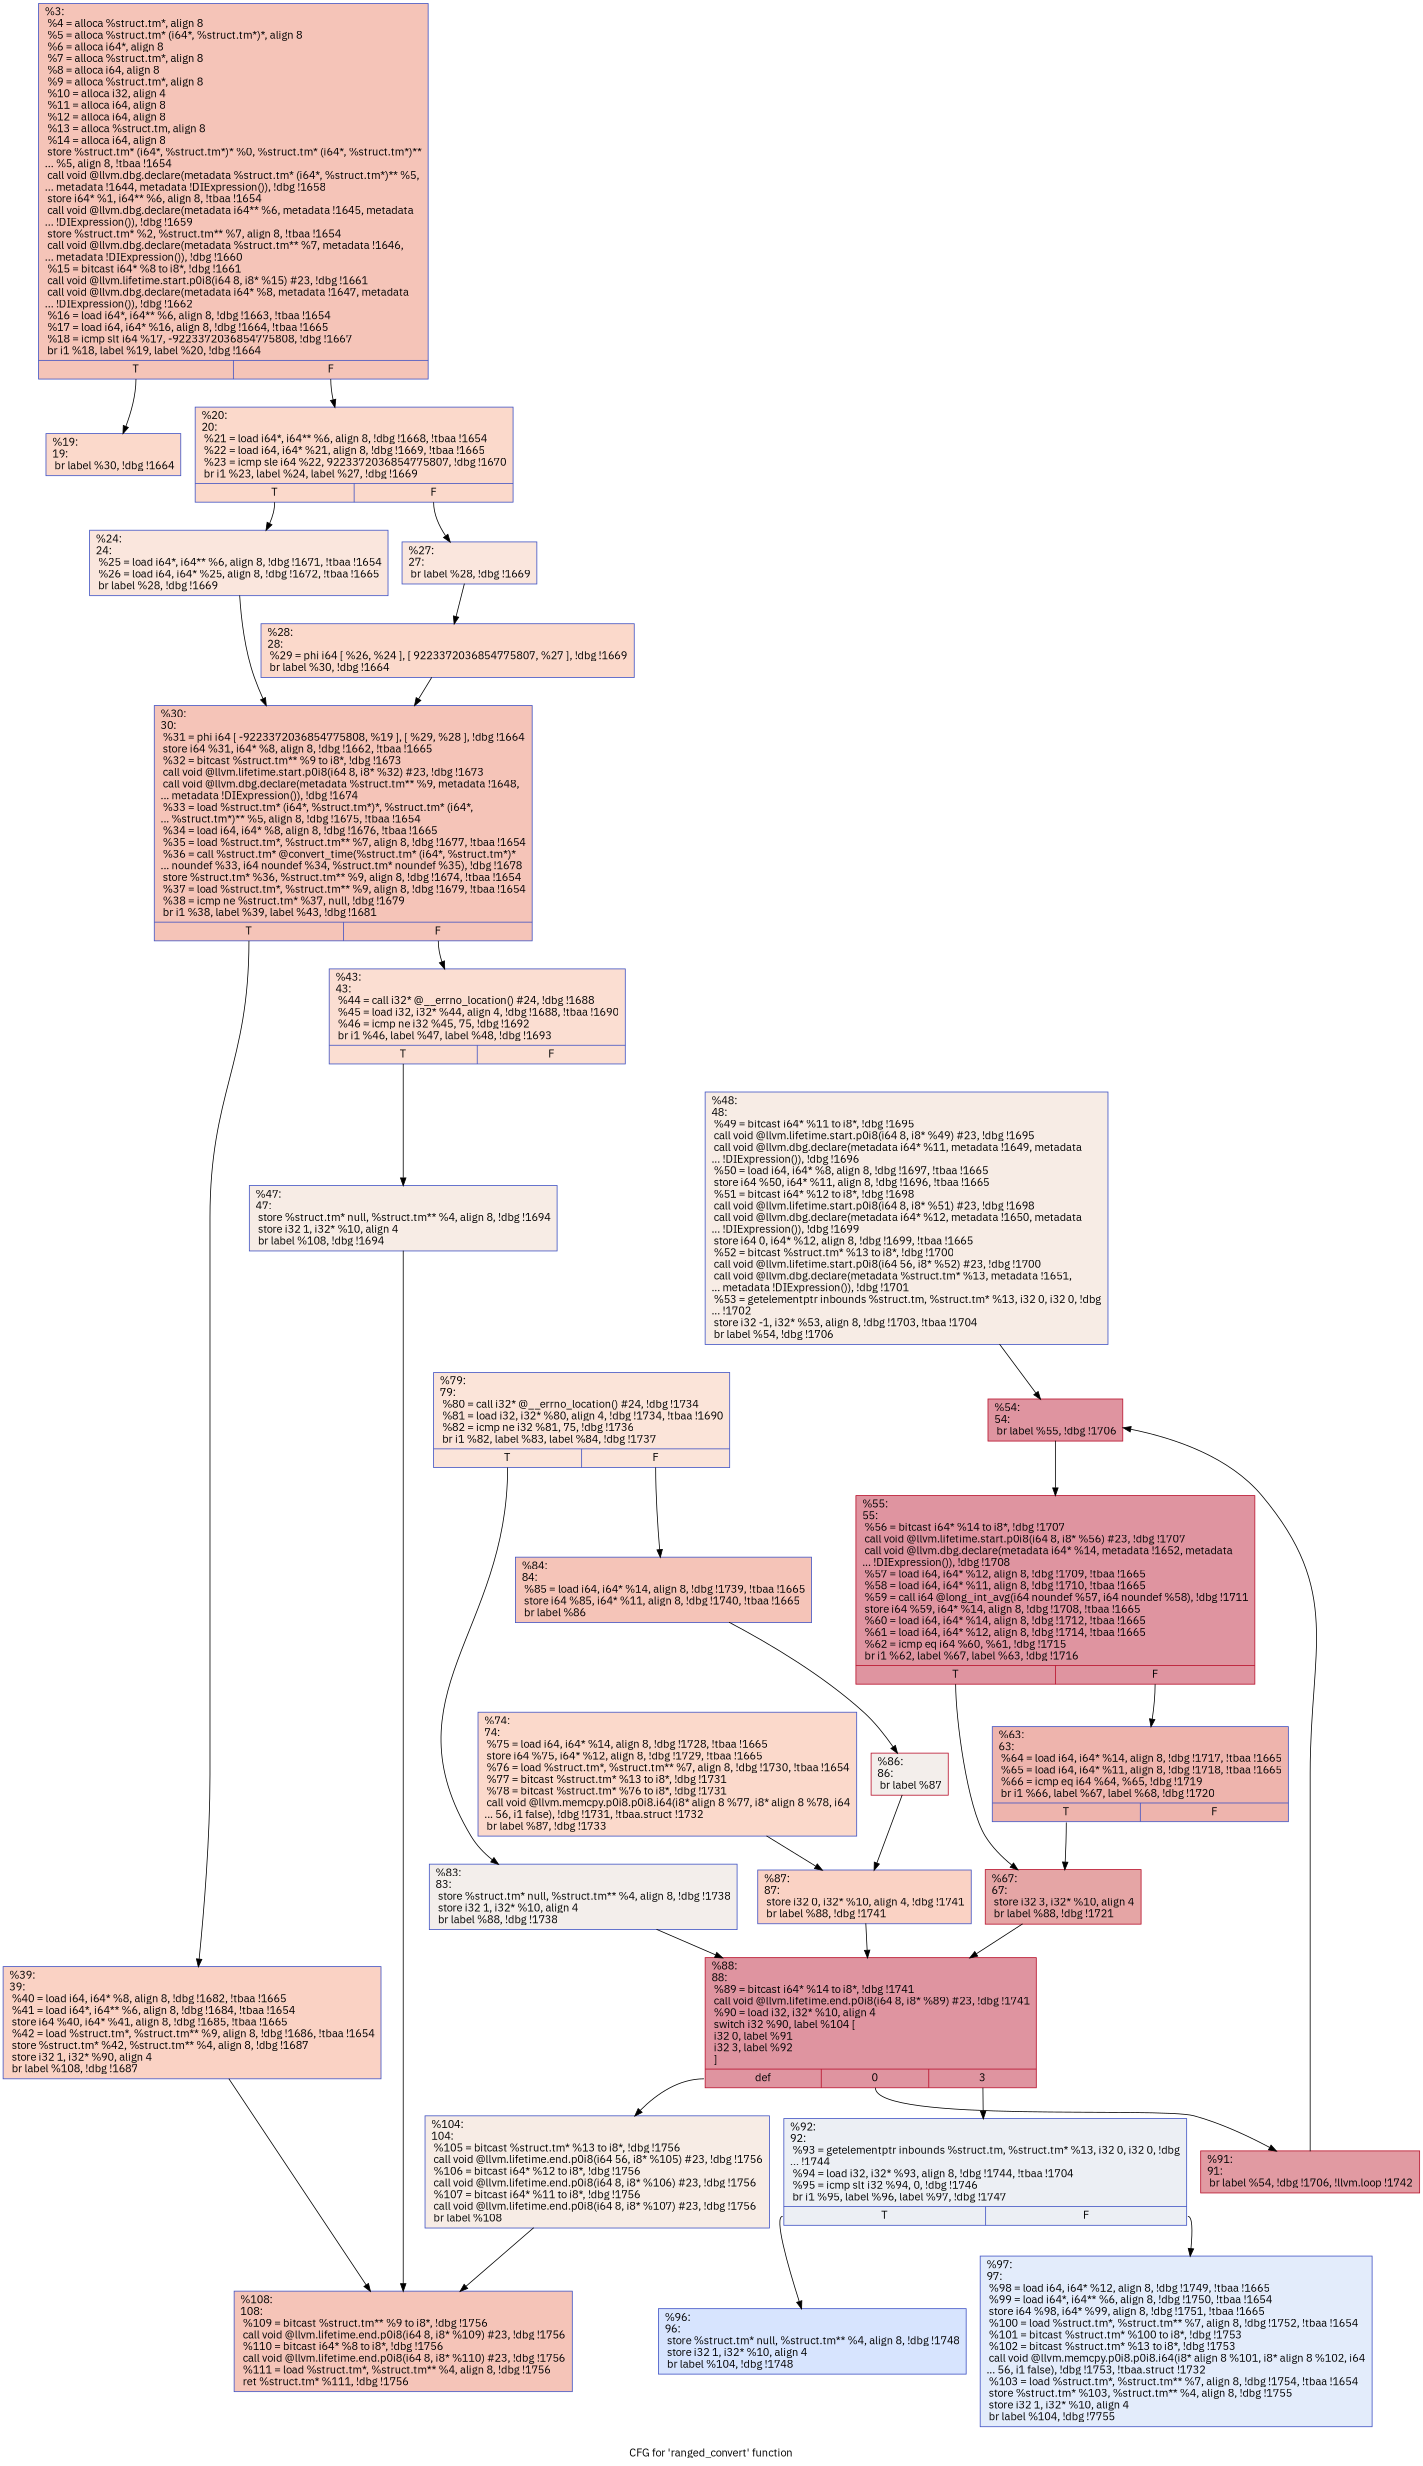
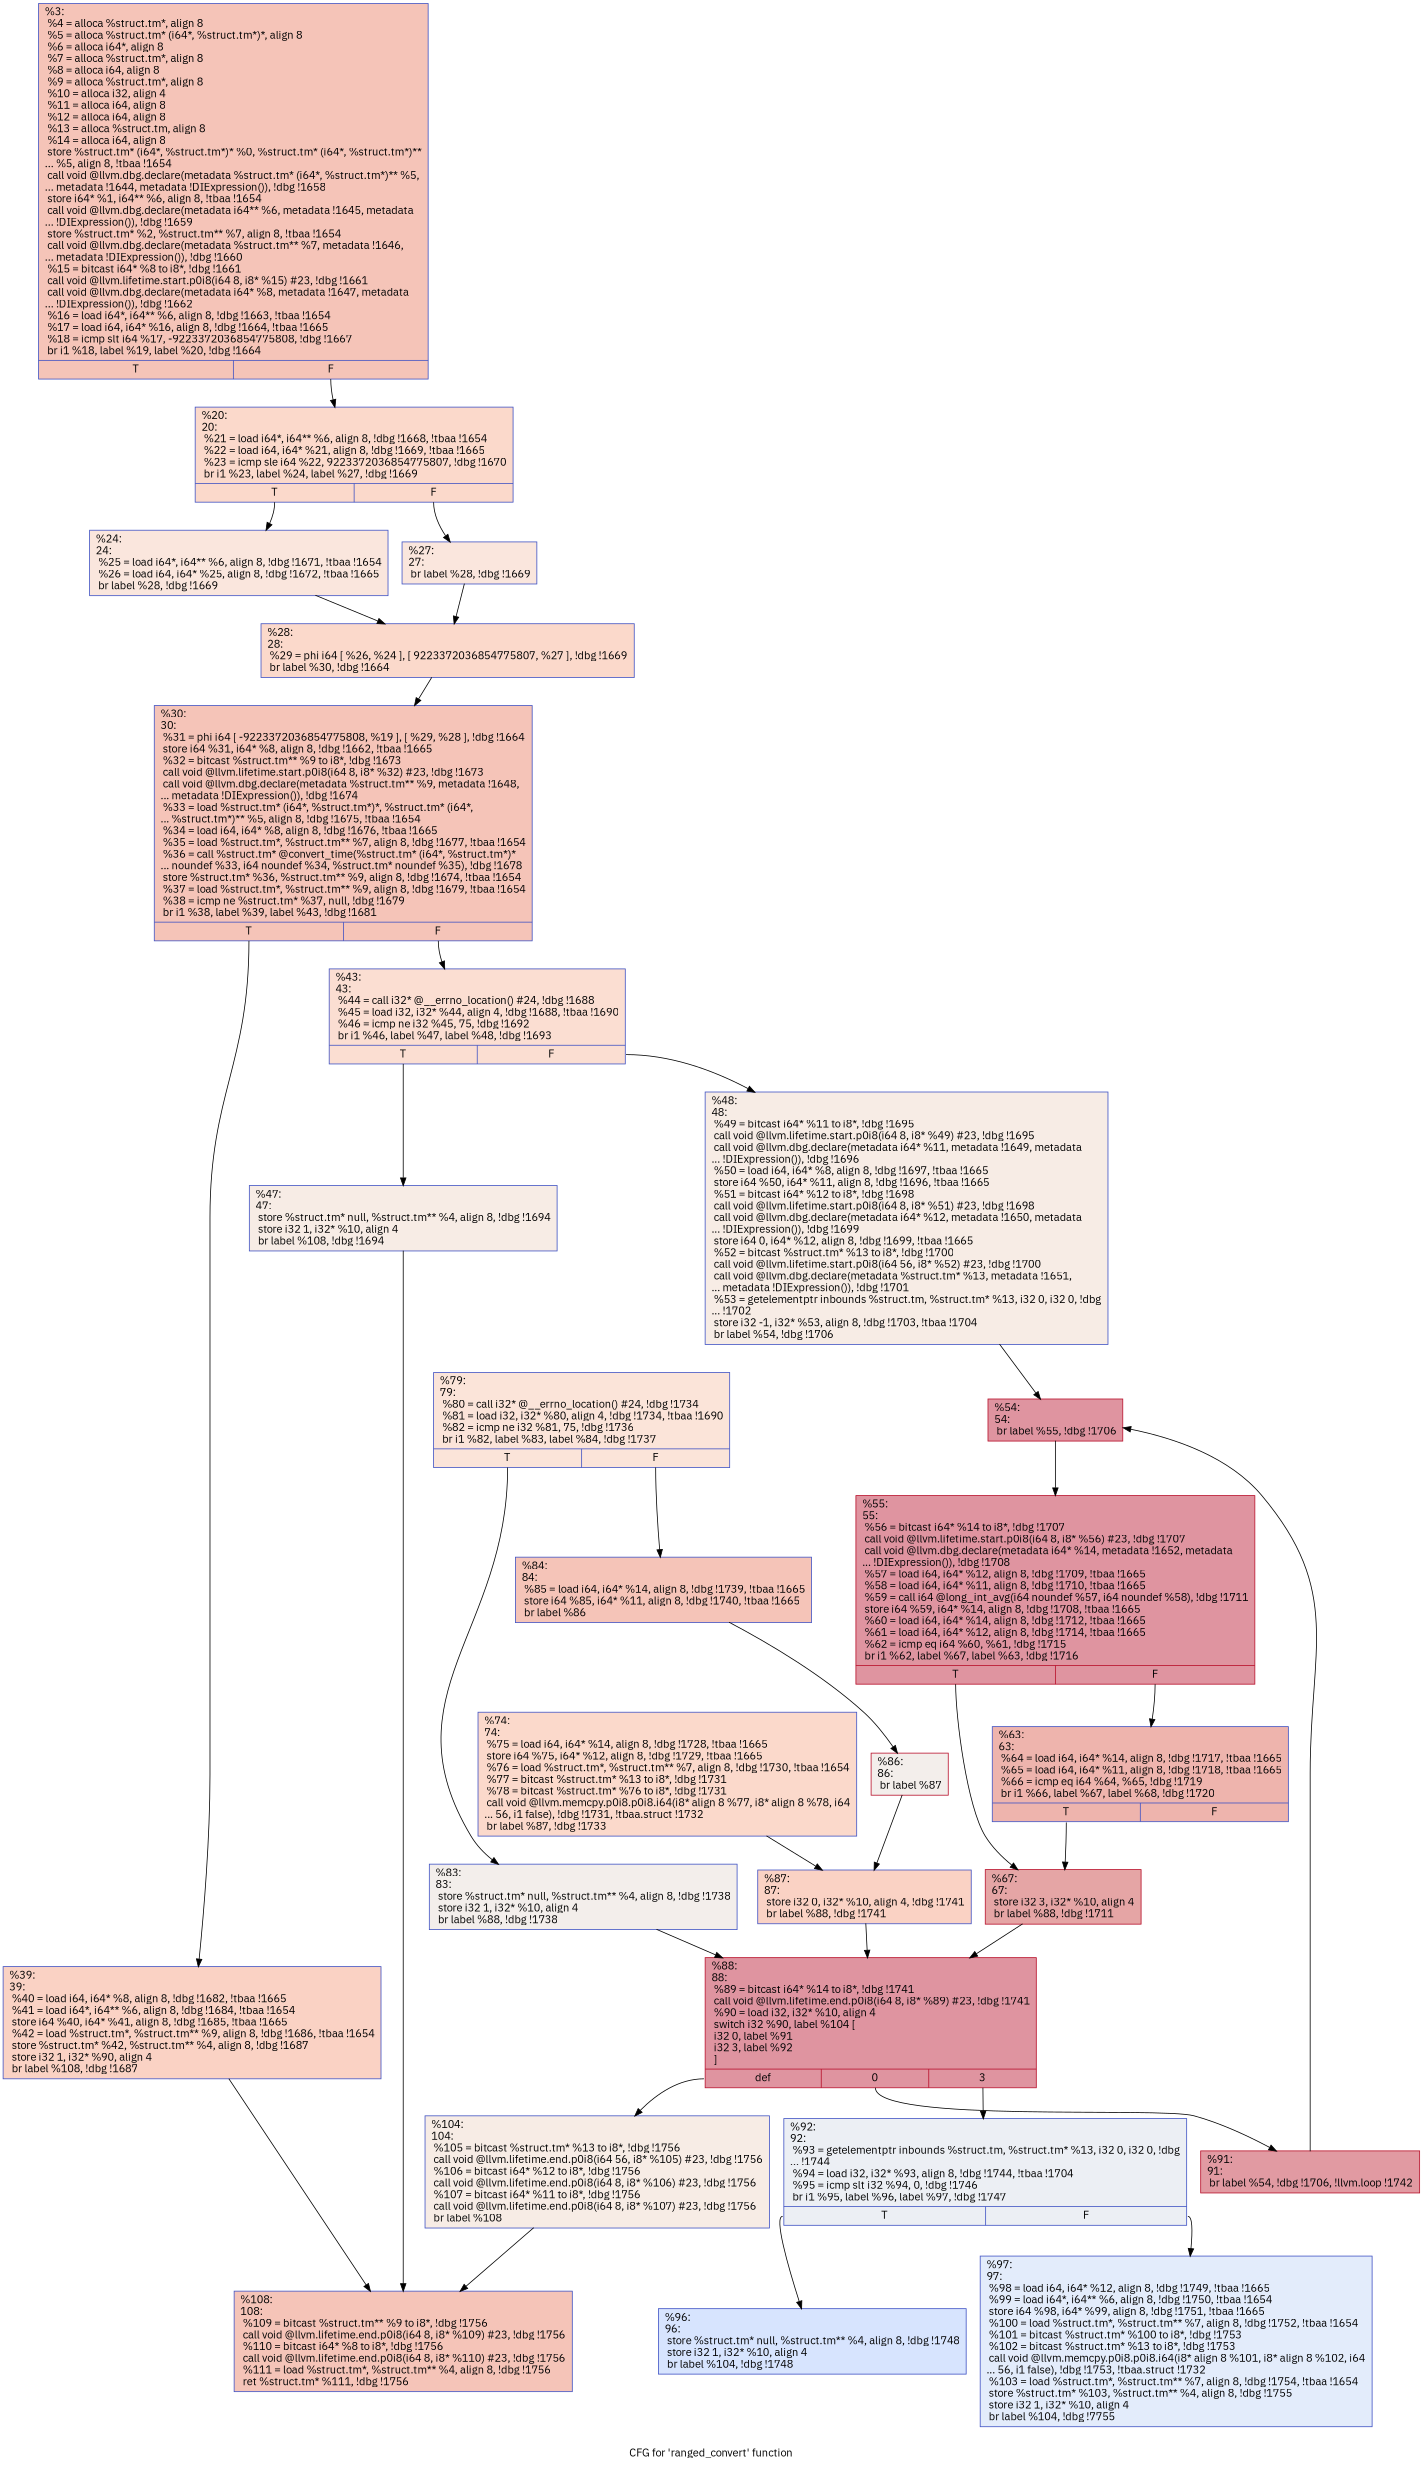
(113, 455) -> none
(246, 648) -> (347, 608)
none -> (689, 1064)
(1053, 1914) -> (1053, 1914)
